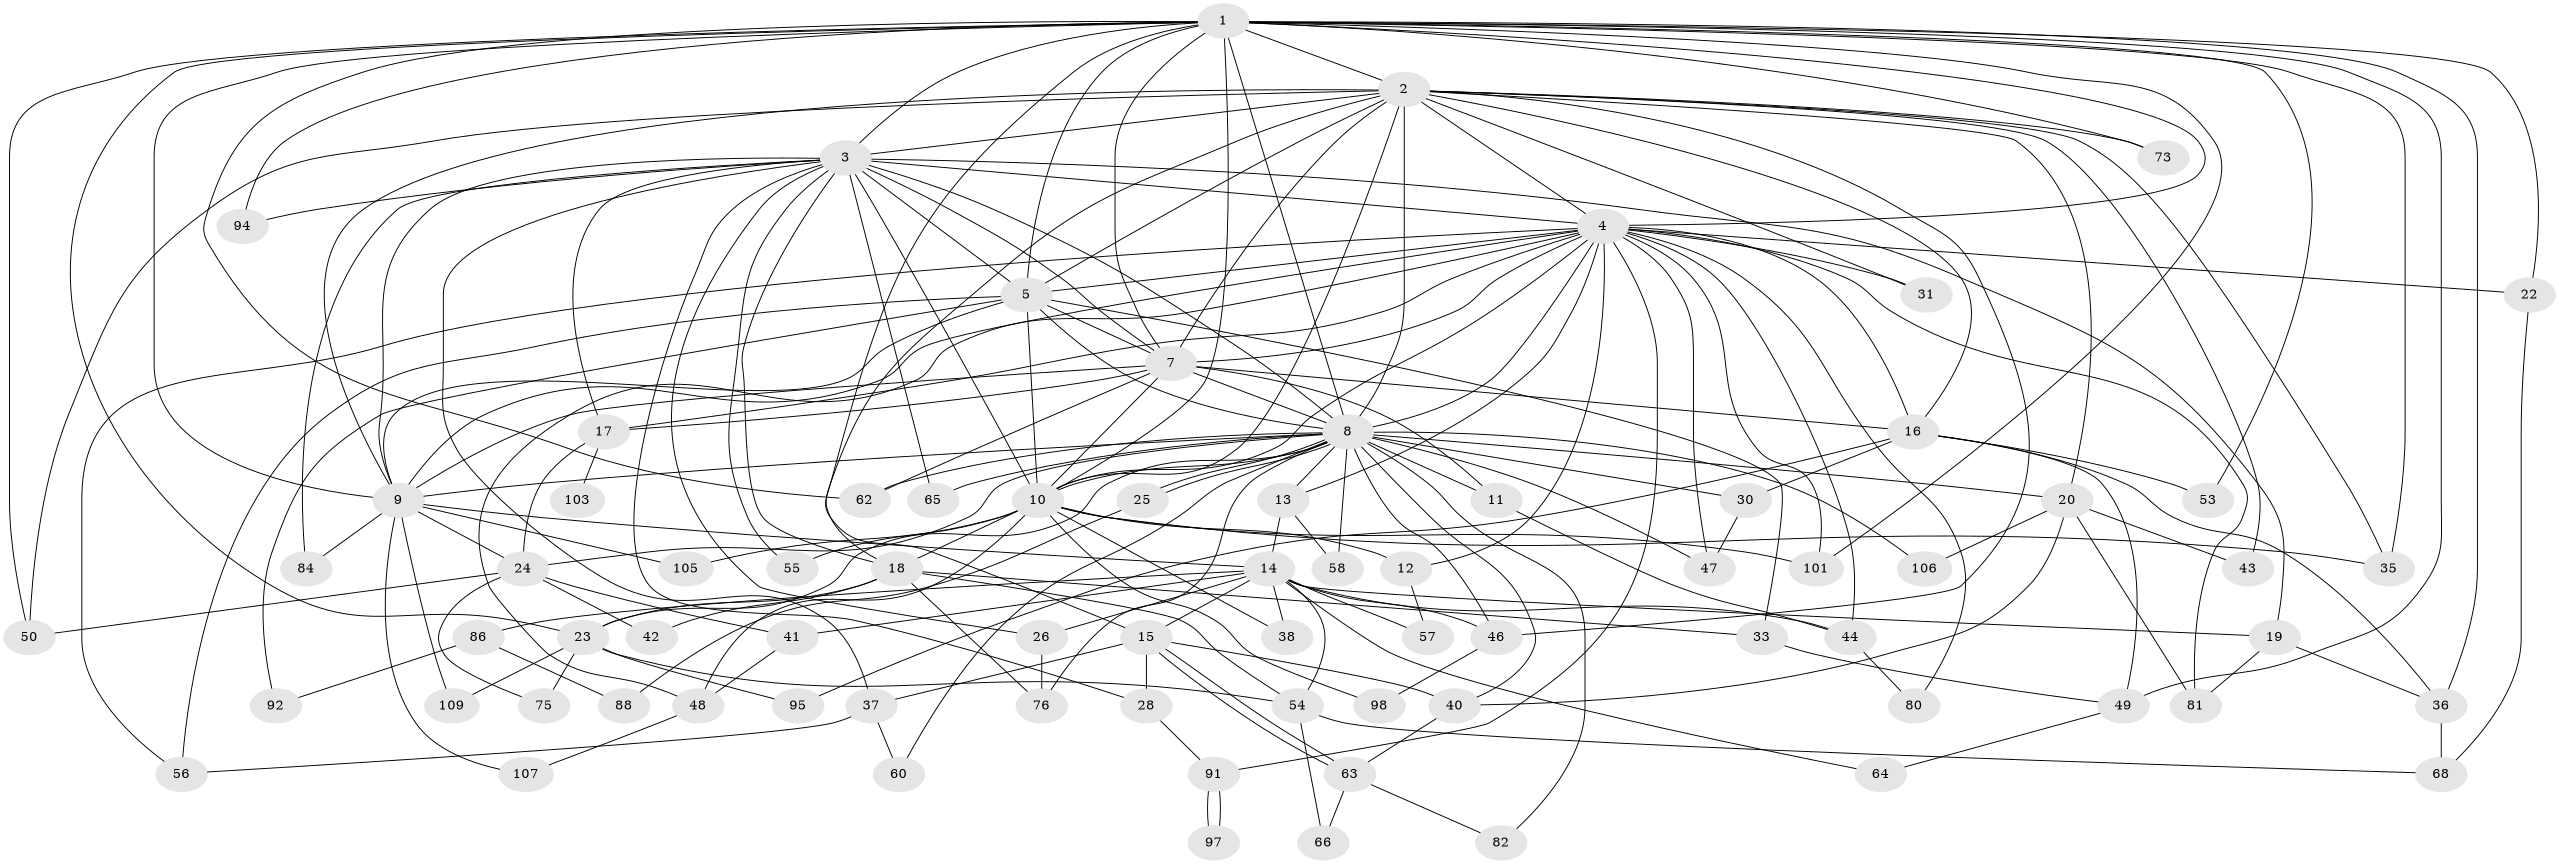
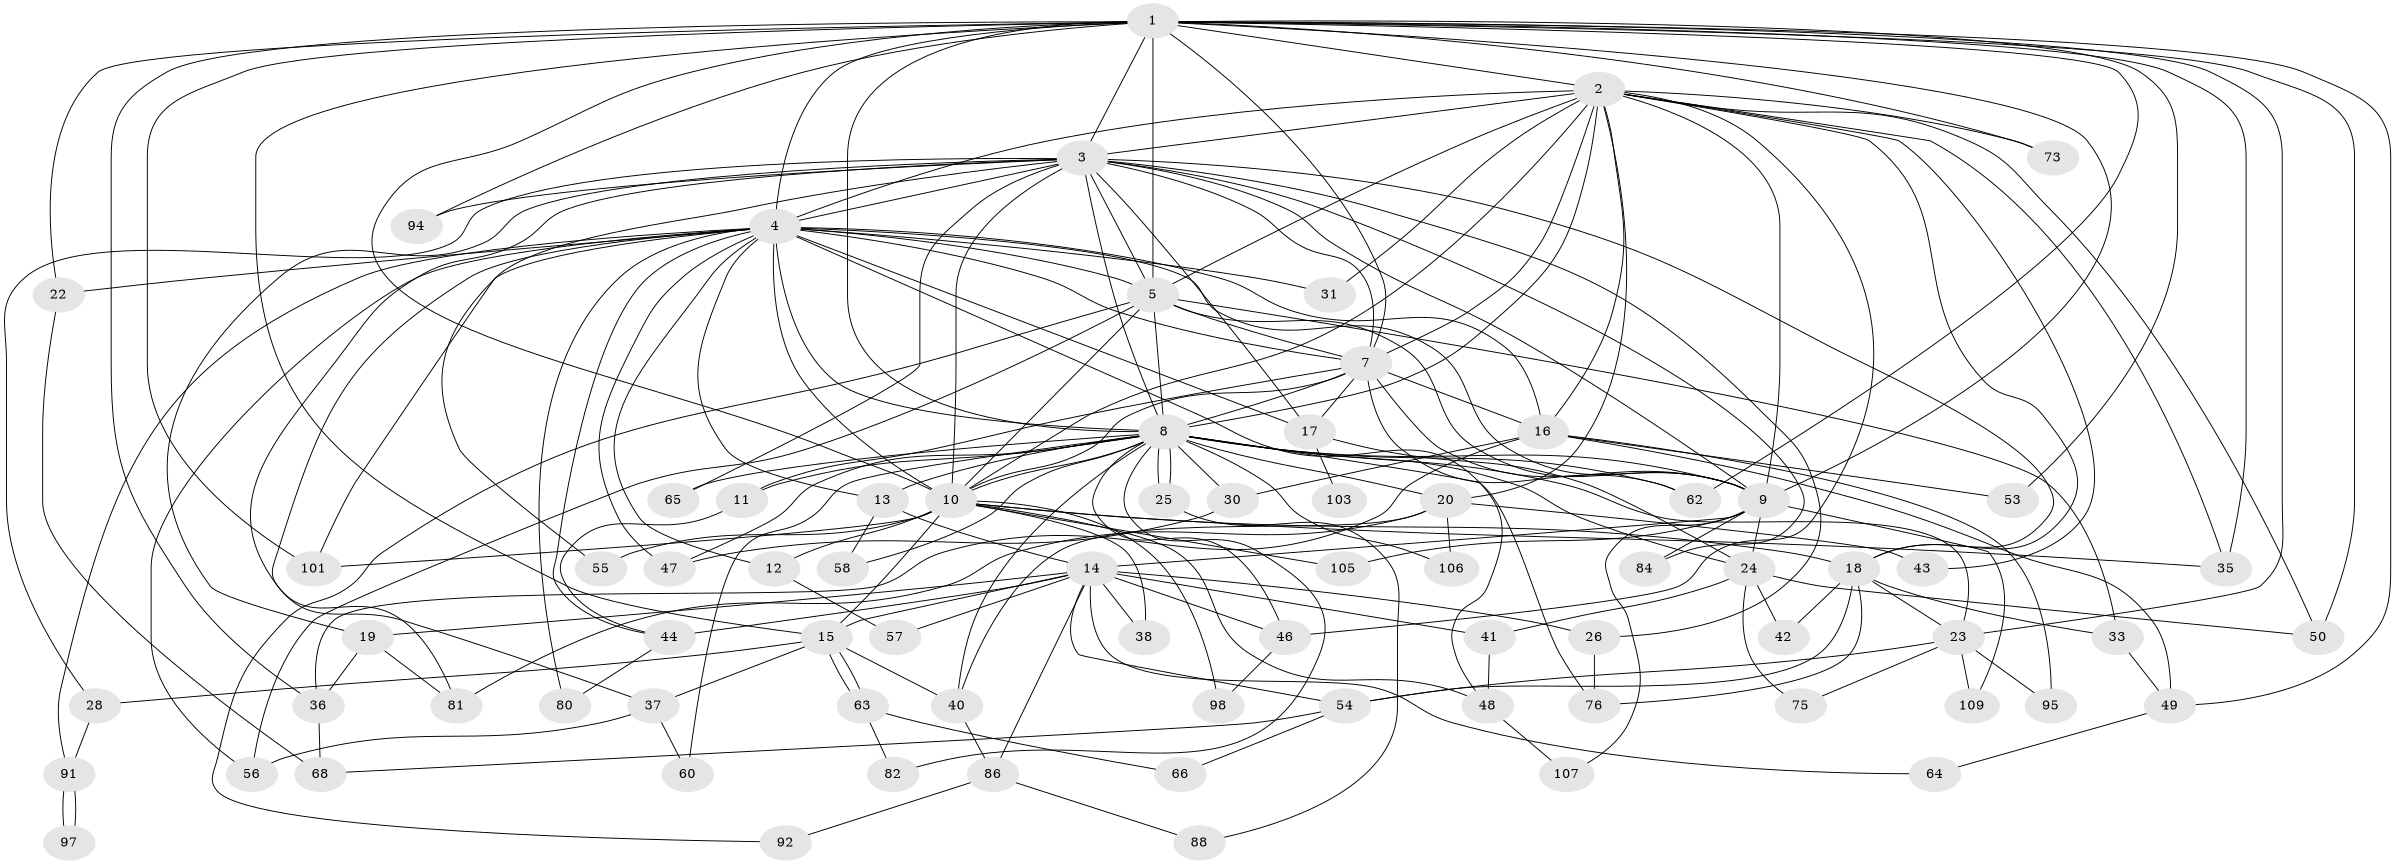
none -> (891, 571)
(1387, 750) -> (978, 746)
